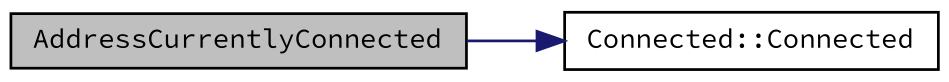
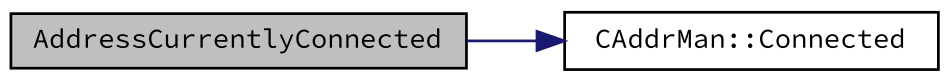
(752, 41) -> (752, 41)
